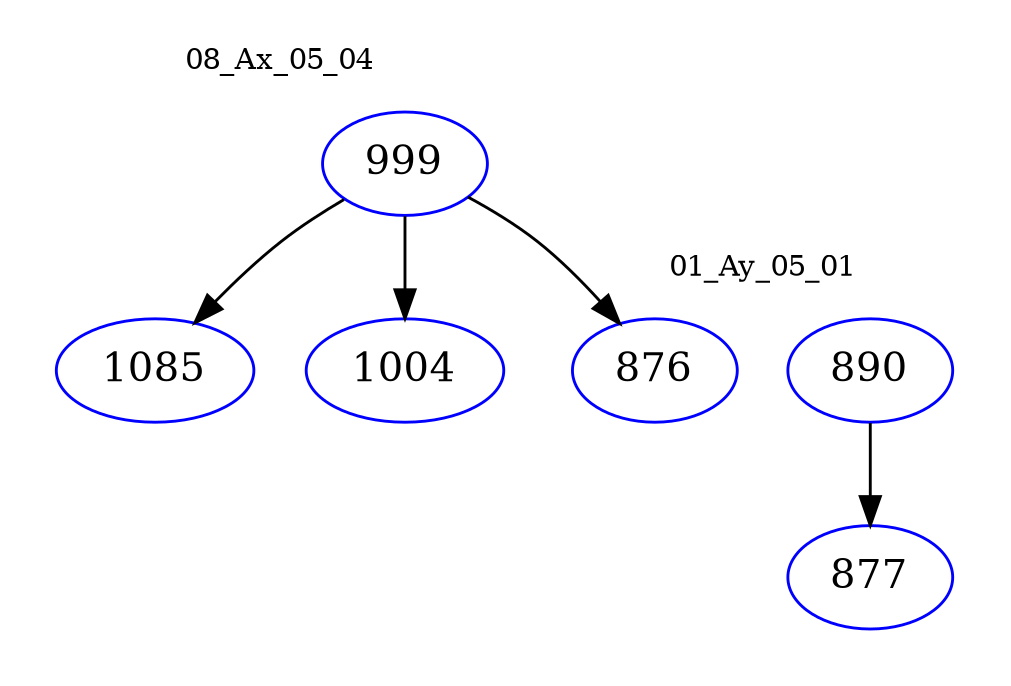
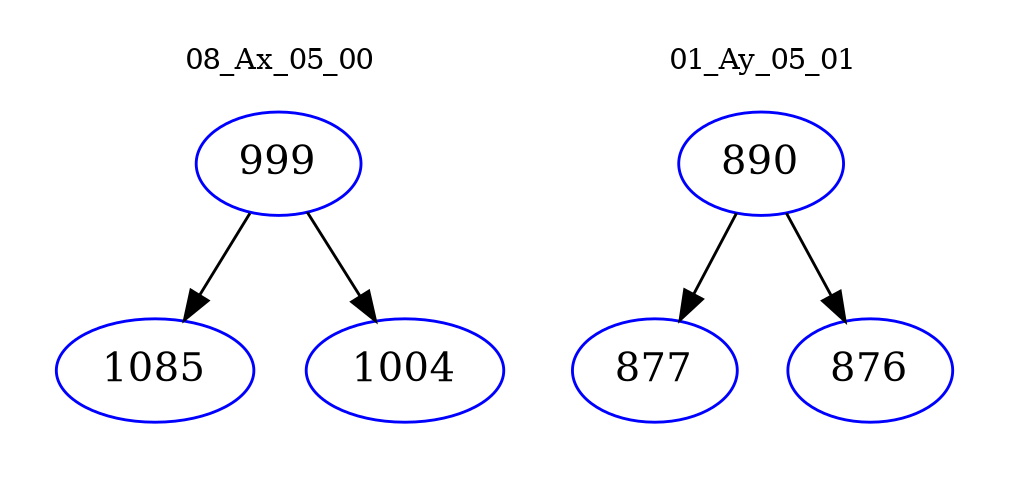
(280, 62) -> (280, 62)
(508, 221) -> (809, 254)
